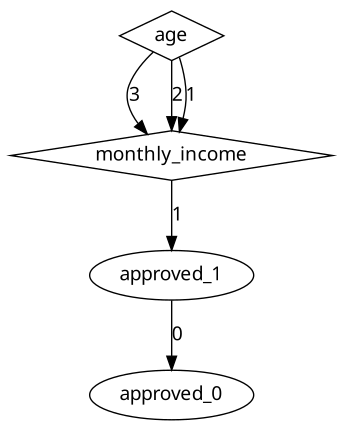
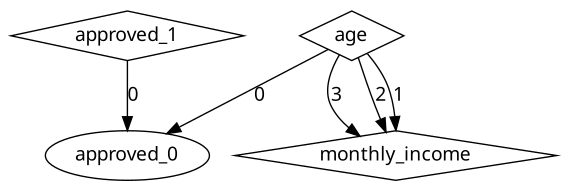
none -> (254, 88)
(172, 208) -> none
(172, 275) -> (127, 36)
